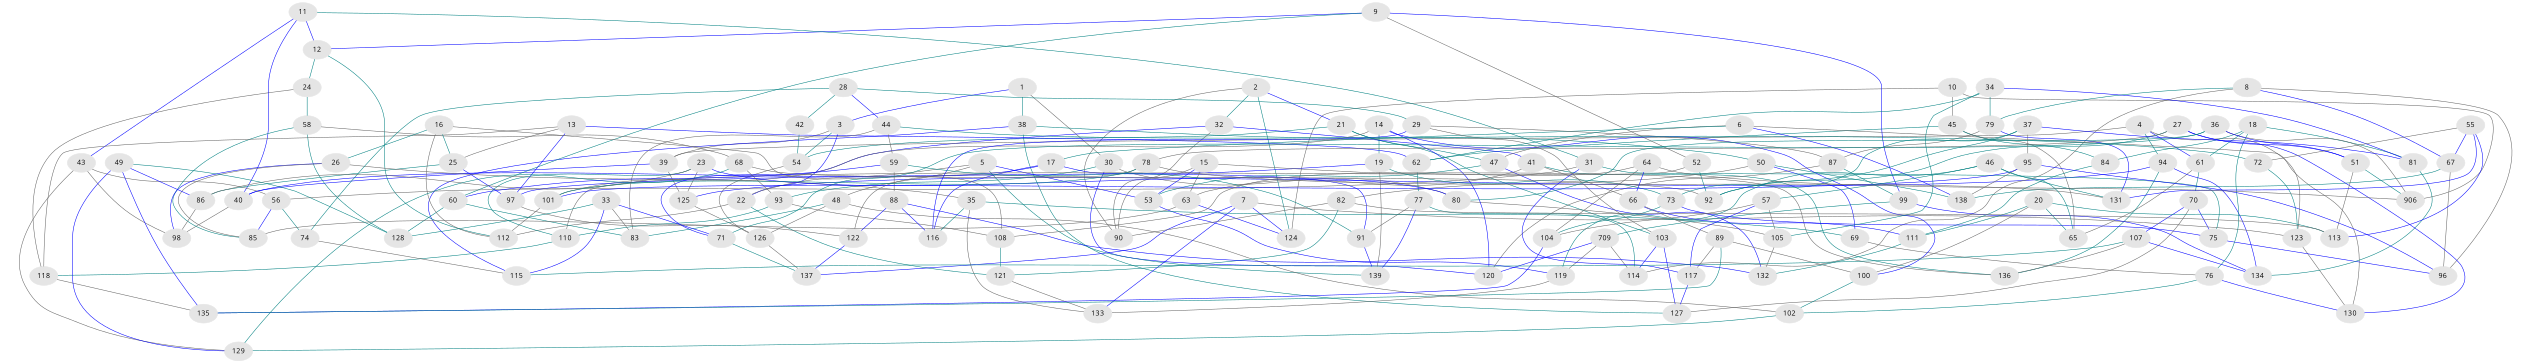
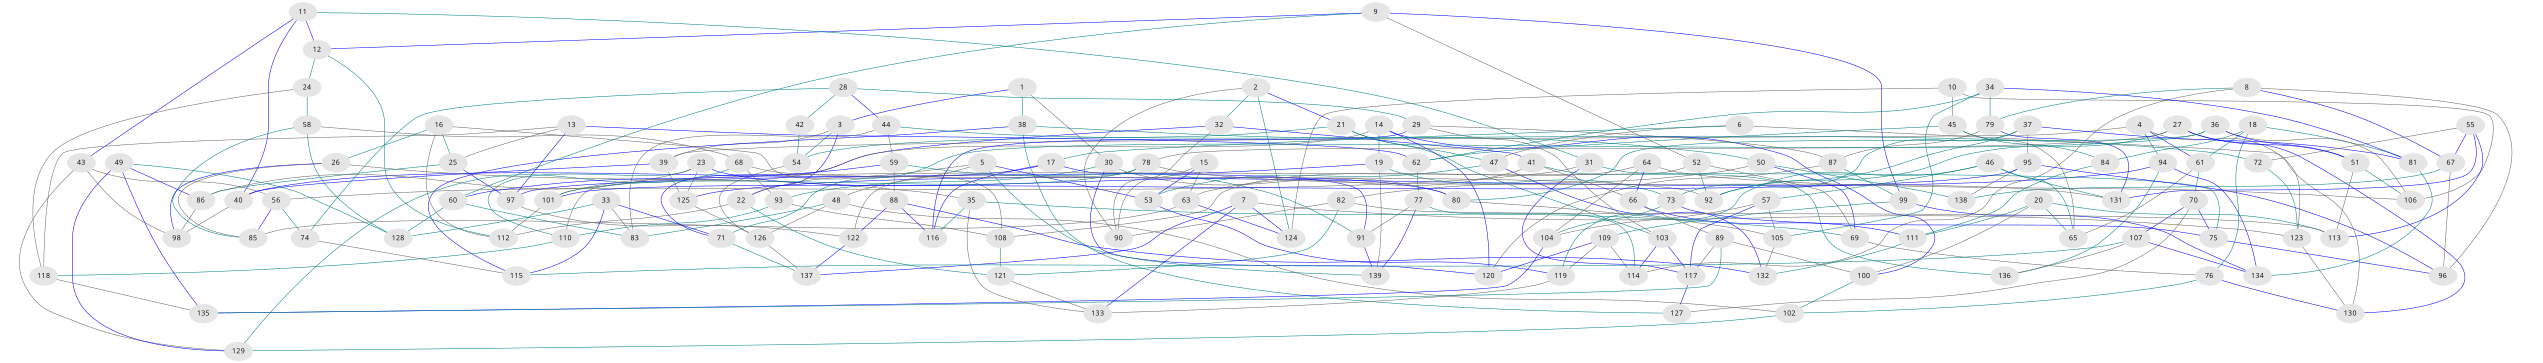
(1859, 156) -> none
none -> (1818, 189)
(1784, 191) -> none
(2411, 201) -> (2411, 201)
(1605, 238) -> (1605, 238)
(1670, 276) -> (1677, 257)
